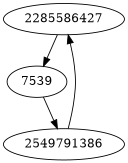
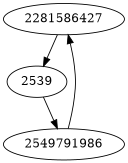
(64, 19) -> (64, 19)
(37, 82) -> (37, 82)
(64, 144) -> (64, 144)
